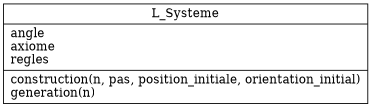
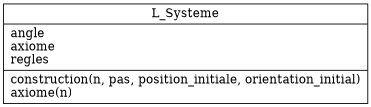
(53, 93) -> (41, 93)
